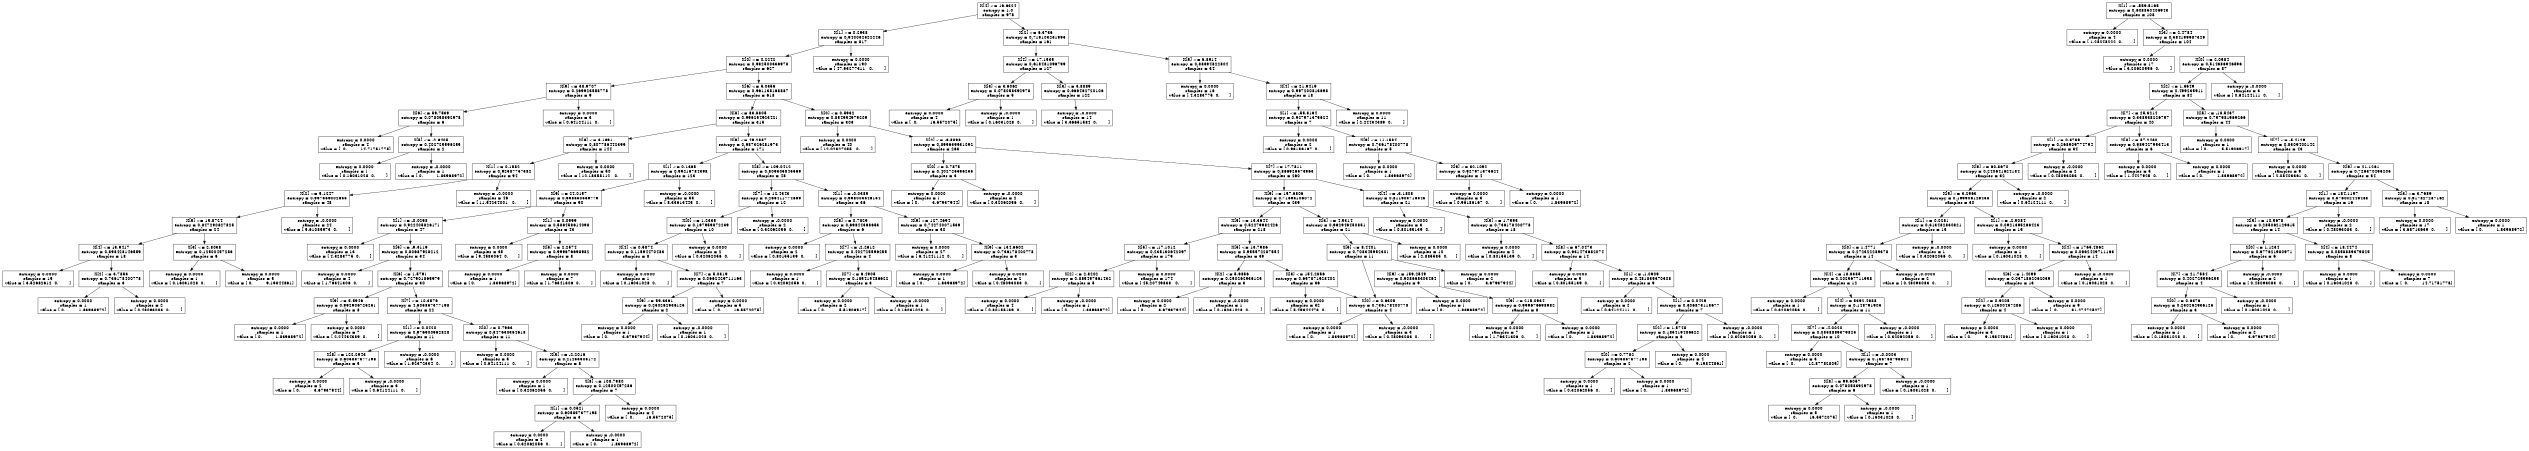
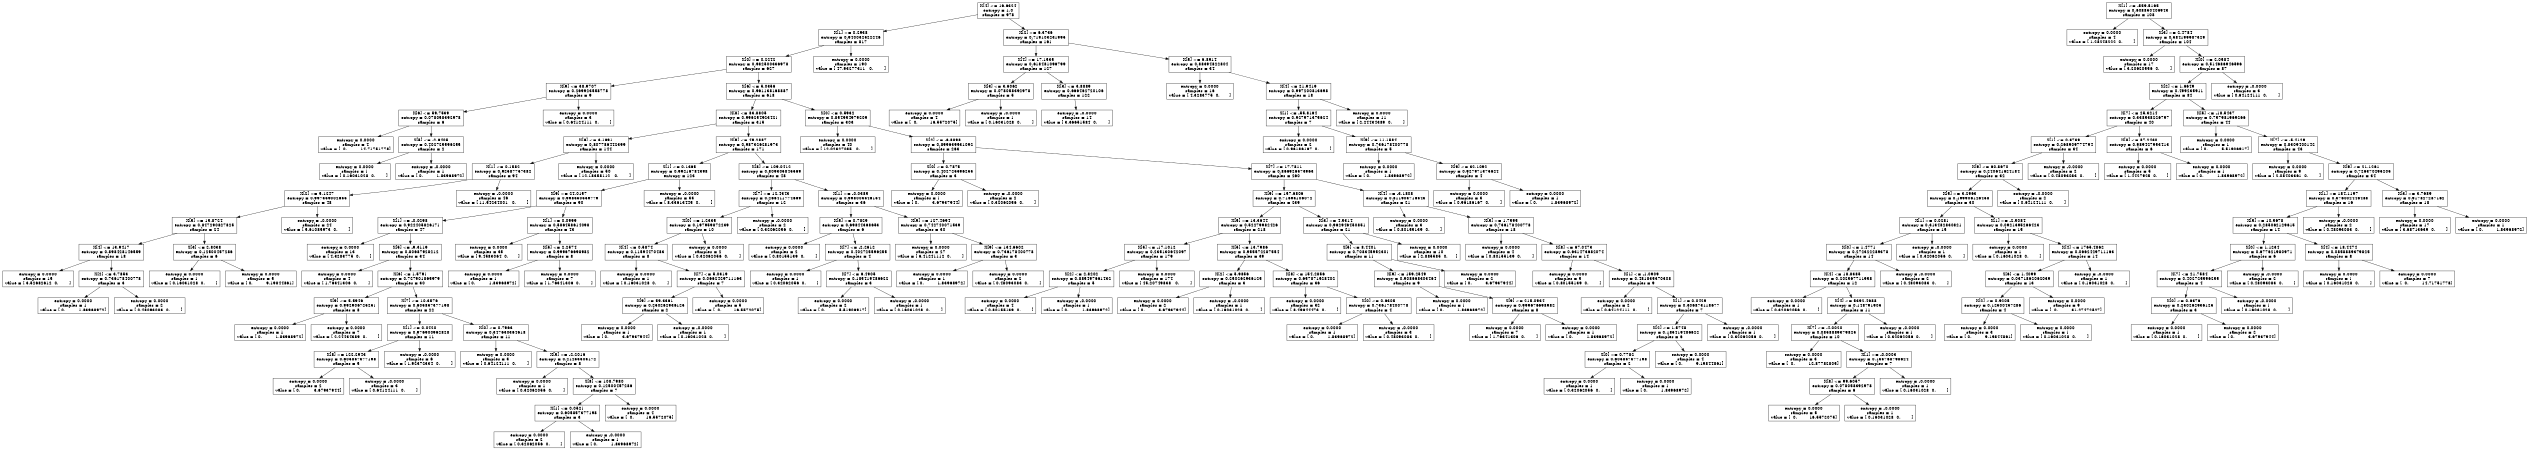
none -> (2193, 50)
(679, 172) -> (679, 172)
(1368, 278) -> (1382, 265)
(420, 306) -> (420, 306)
